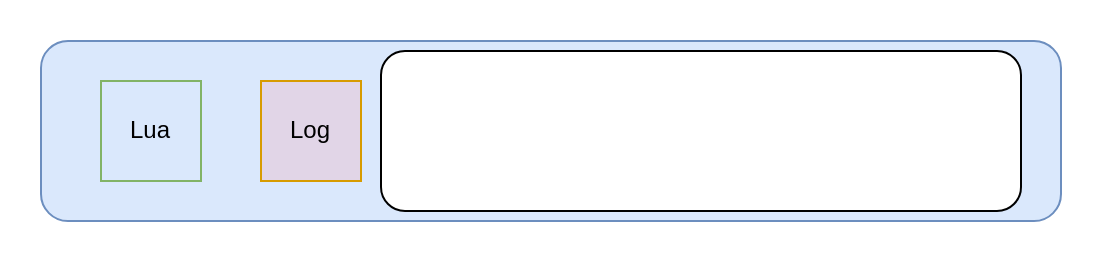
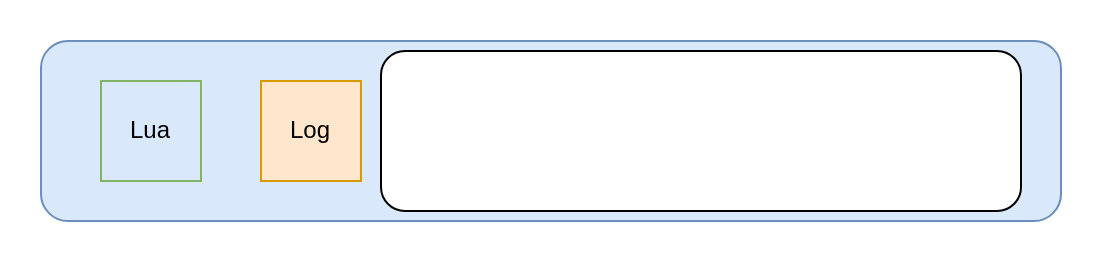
(311, 131) -> (311, 131)
